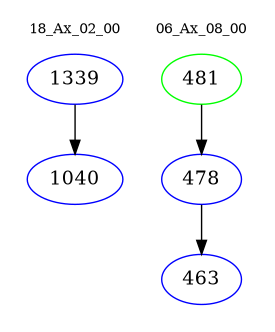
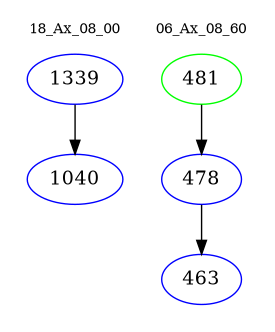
(75, 30) -> (75, 30)
(202, 30) -> (202, 30)
